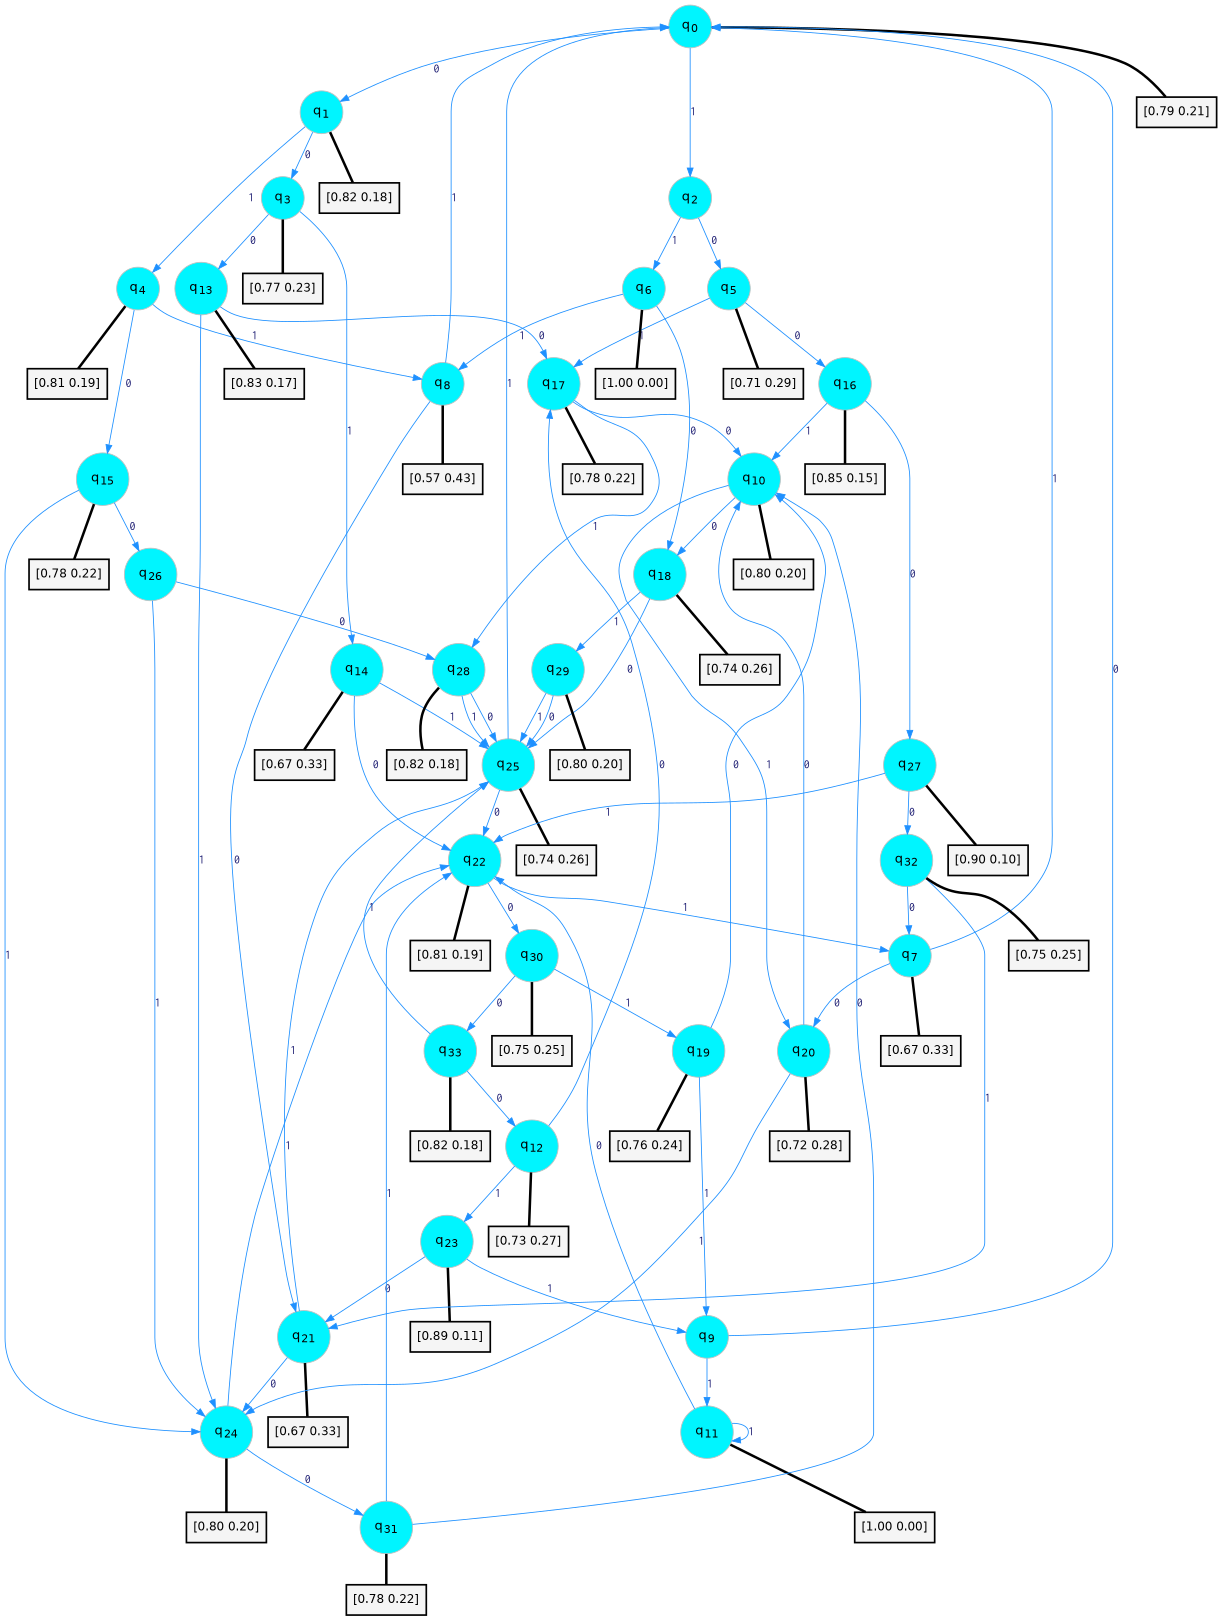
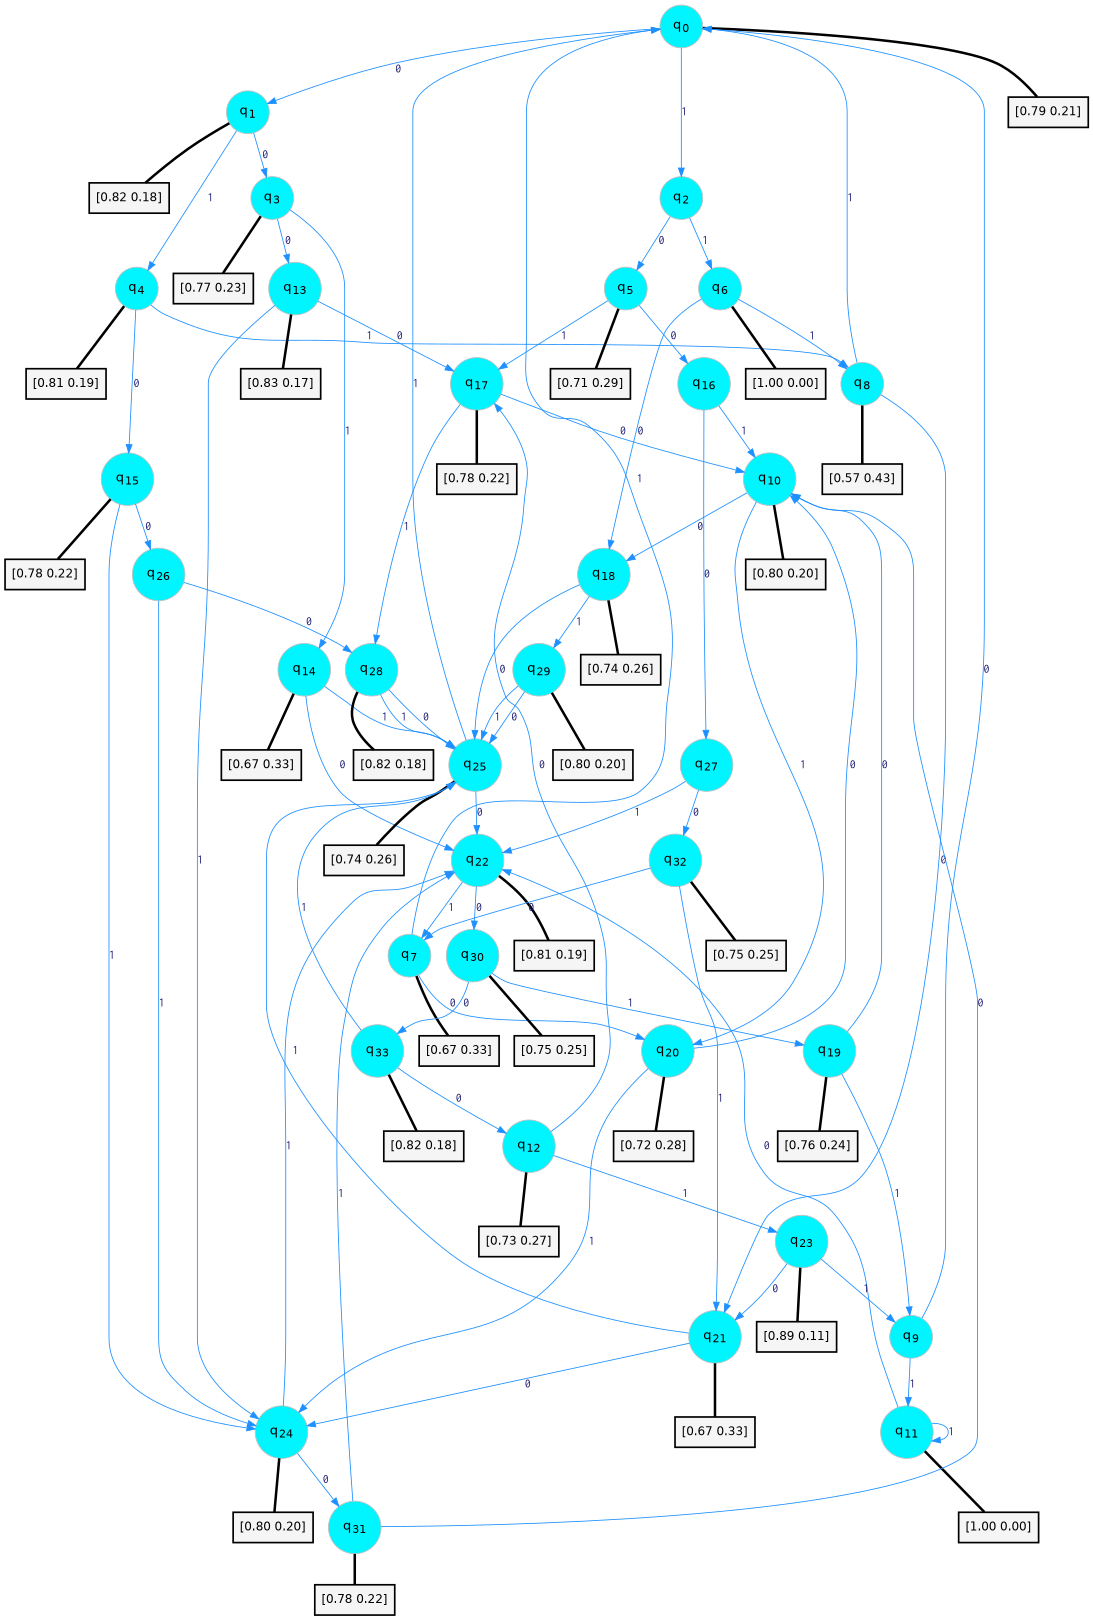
(845, 479) -> none
(988, 860) -> none
